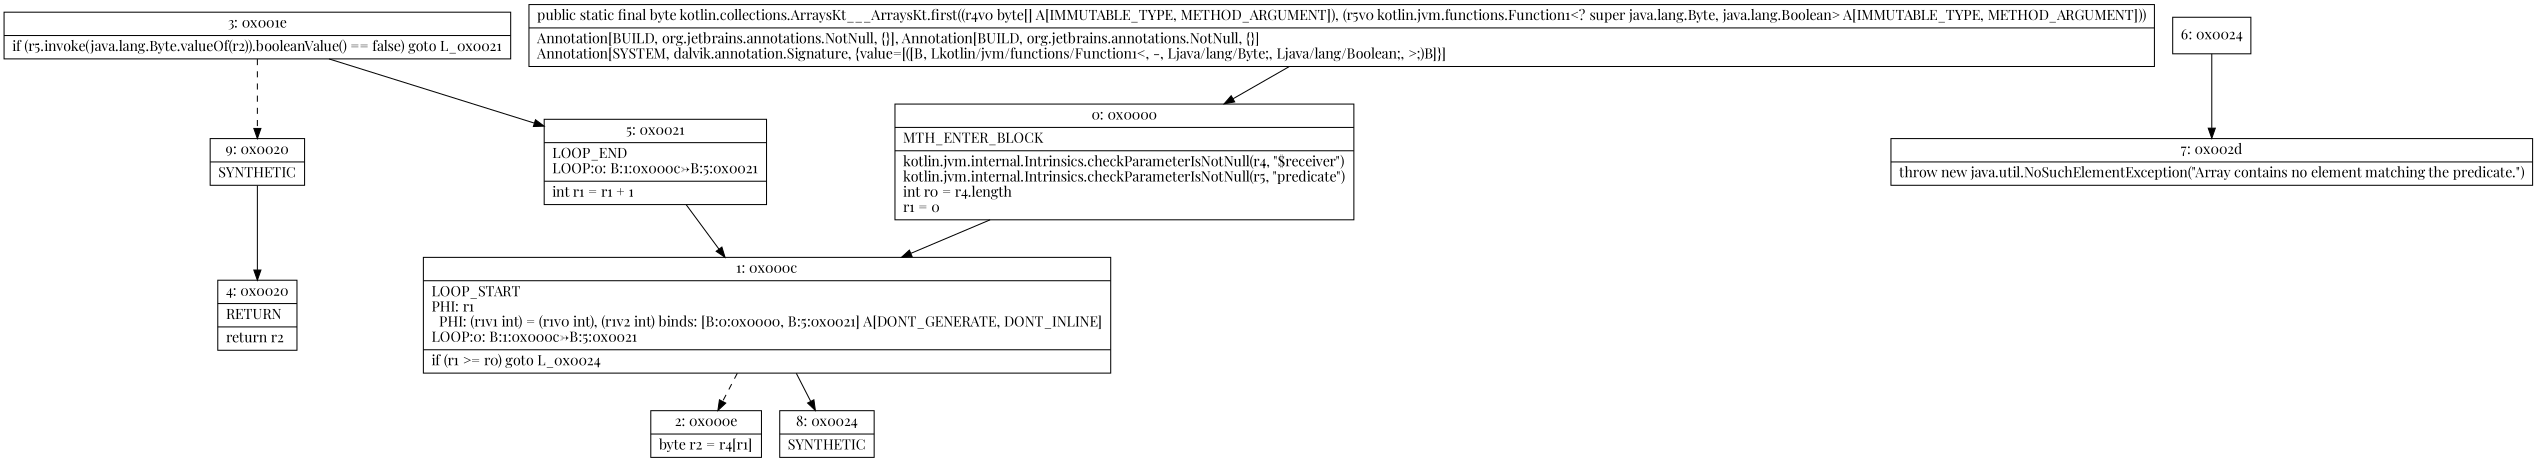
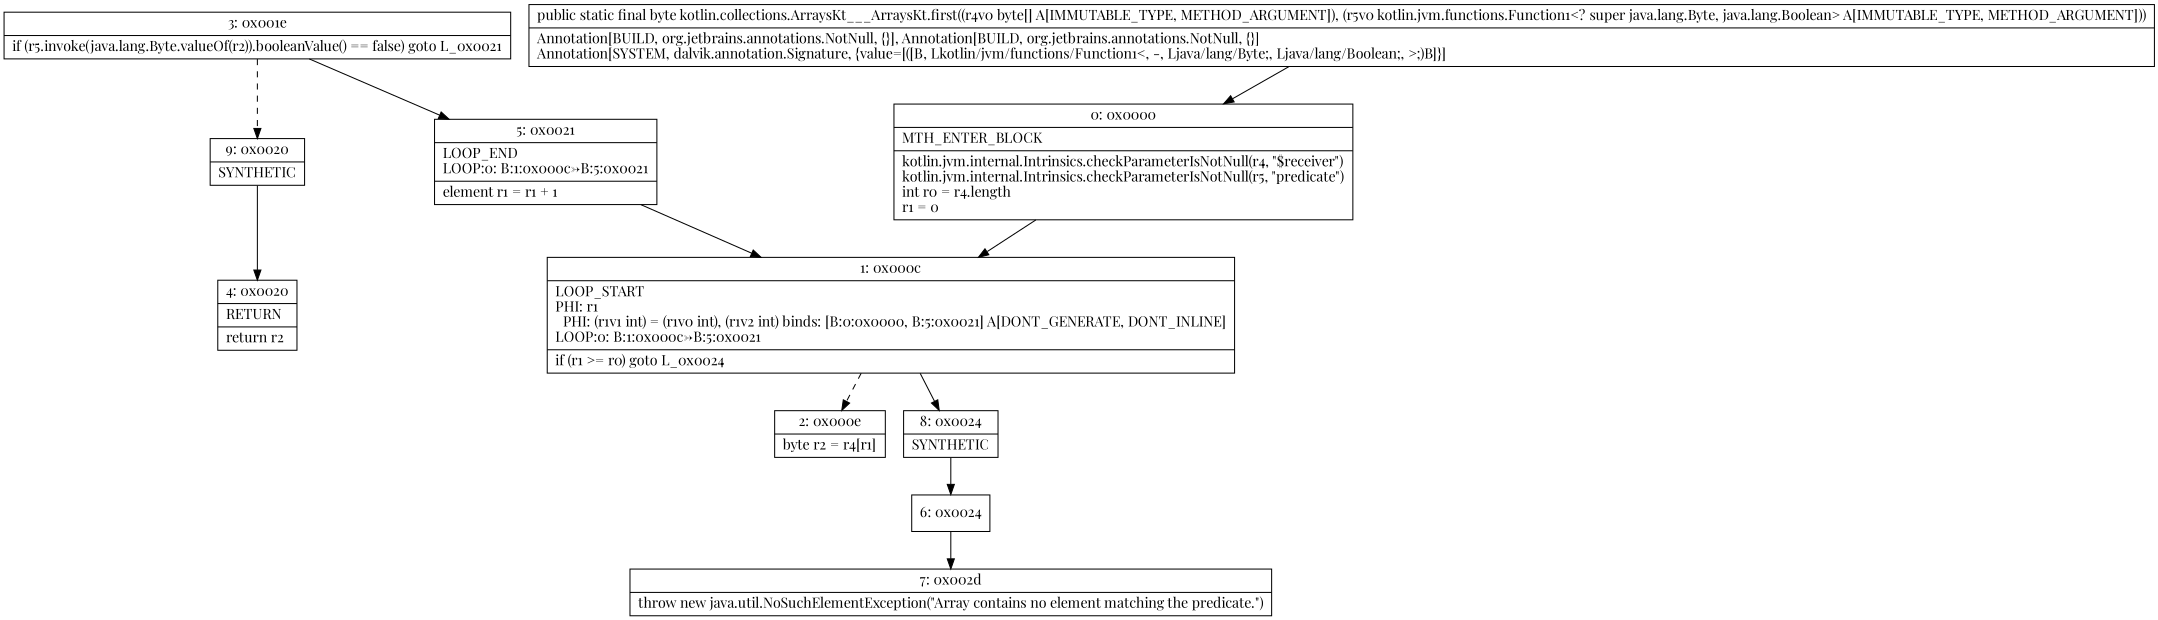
(593, 192) -> (501, 192)
none -> (951, 471)
